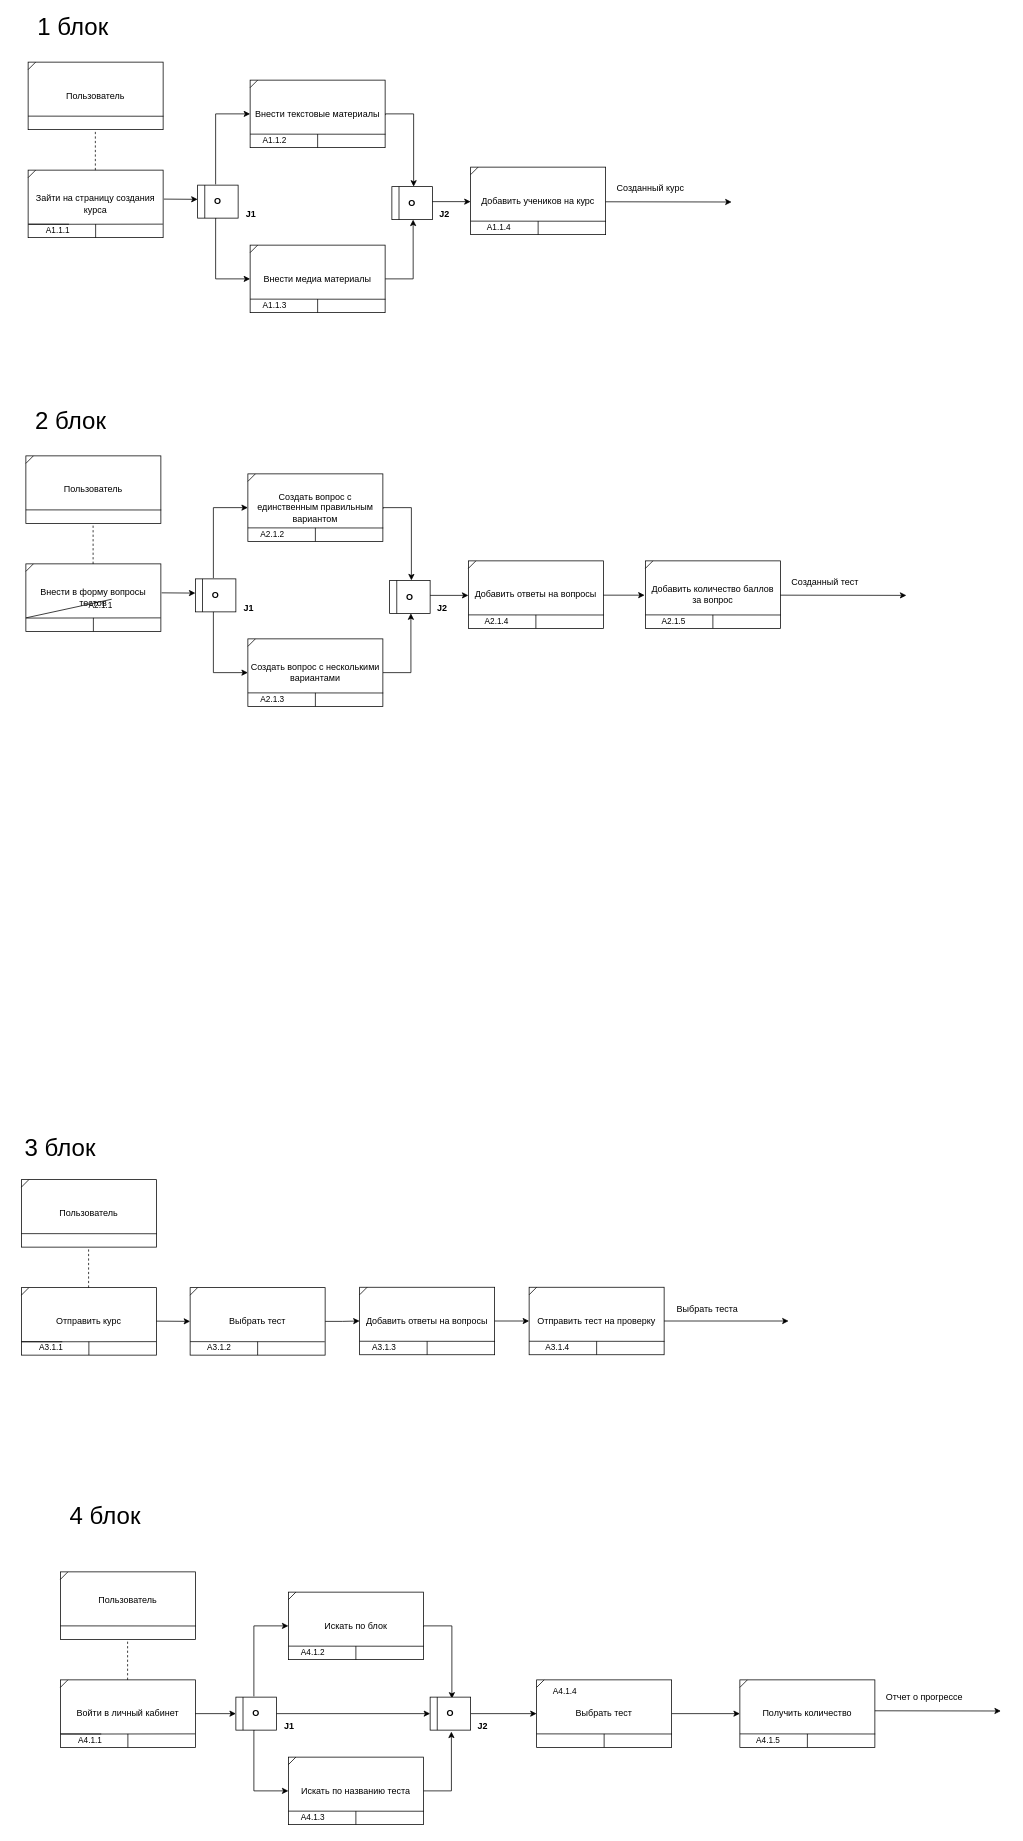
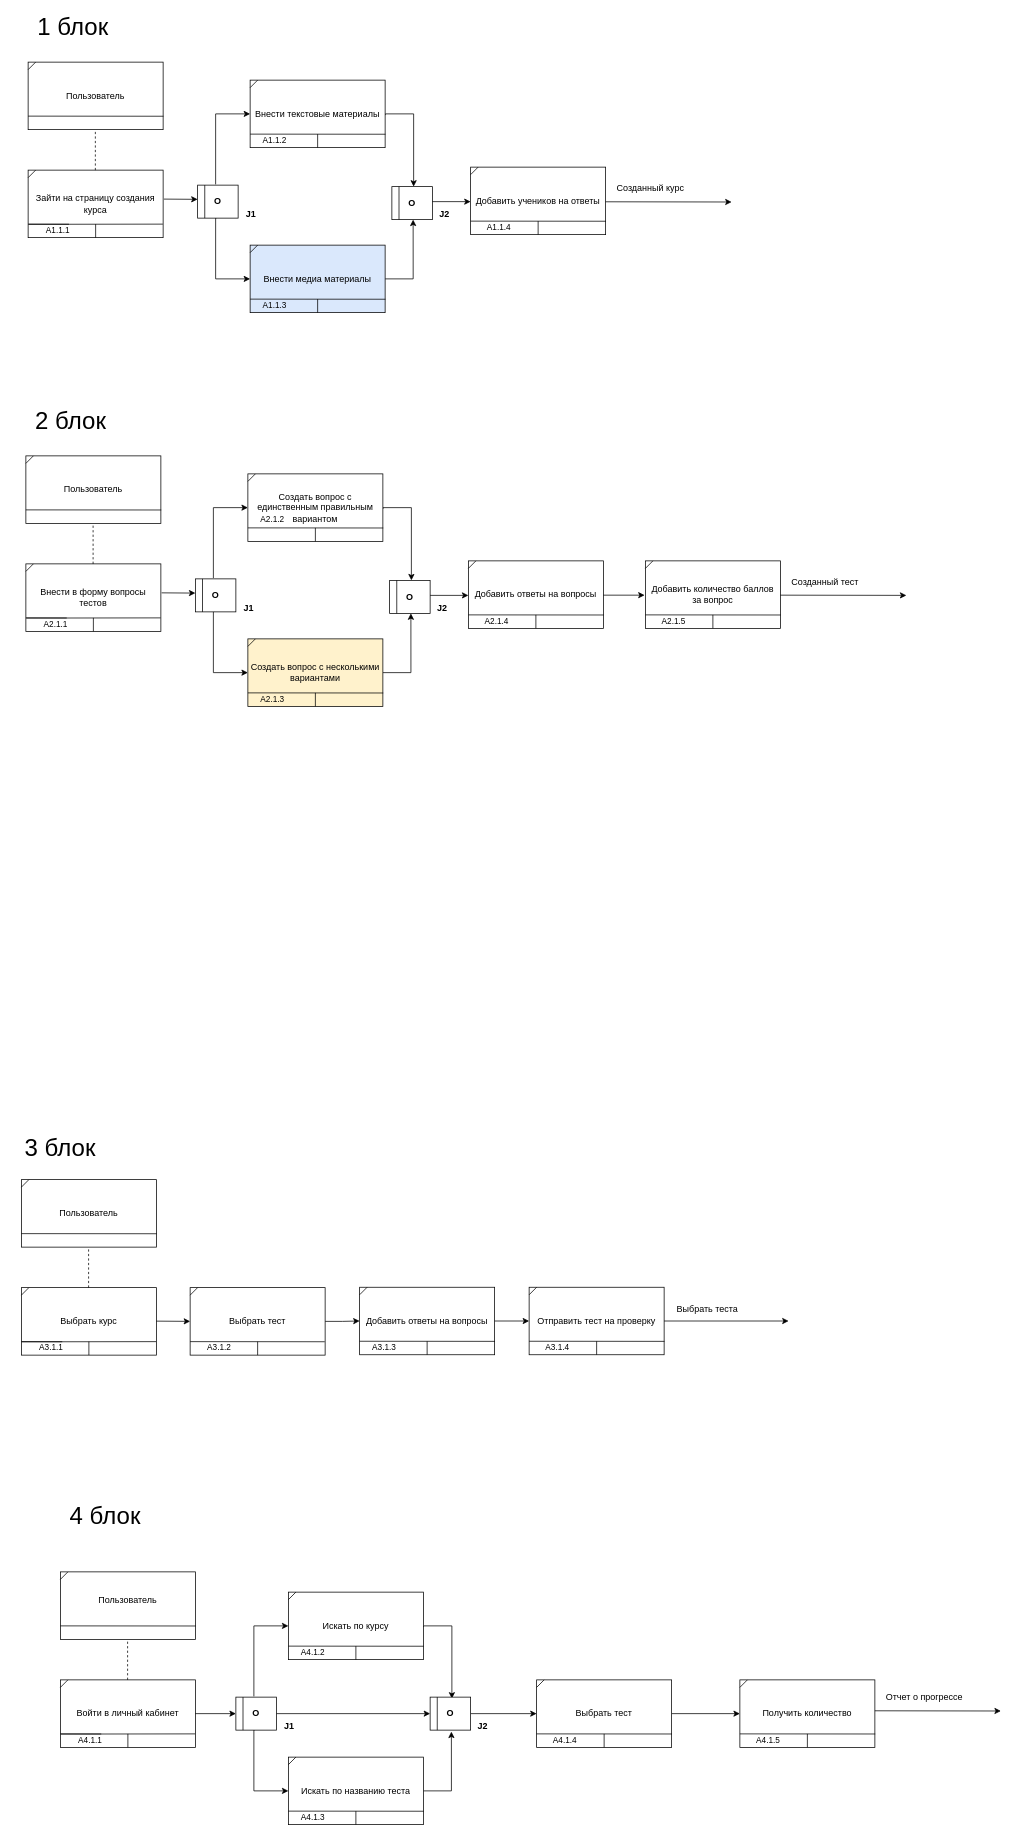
(538, 201) -> (538, 201)
(318, 279) -> (318, 279)
(273, 534) -> (273, 519)
(101, 605) -> (56, 624)
(315, 672) -> (315, 672)
(89, 1321) -> (89, 1321)
(356, 1626) -> (356, 1626)
(565, 1691) -> (565, 1740)
